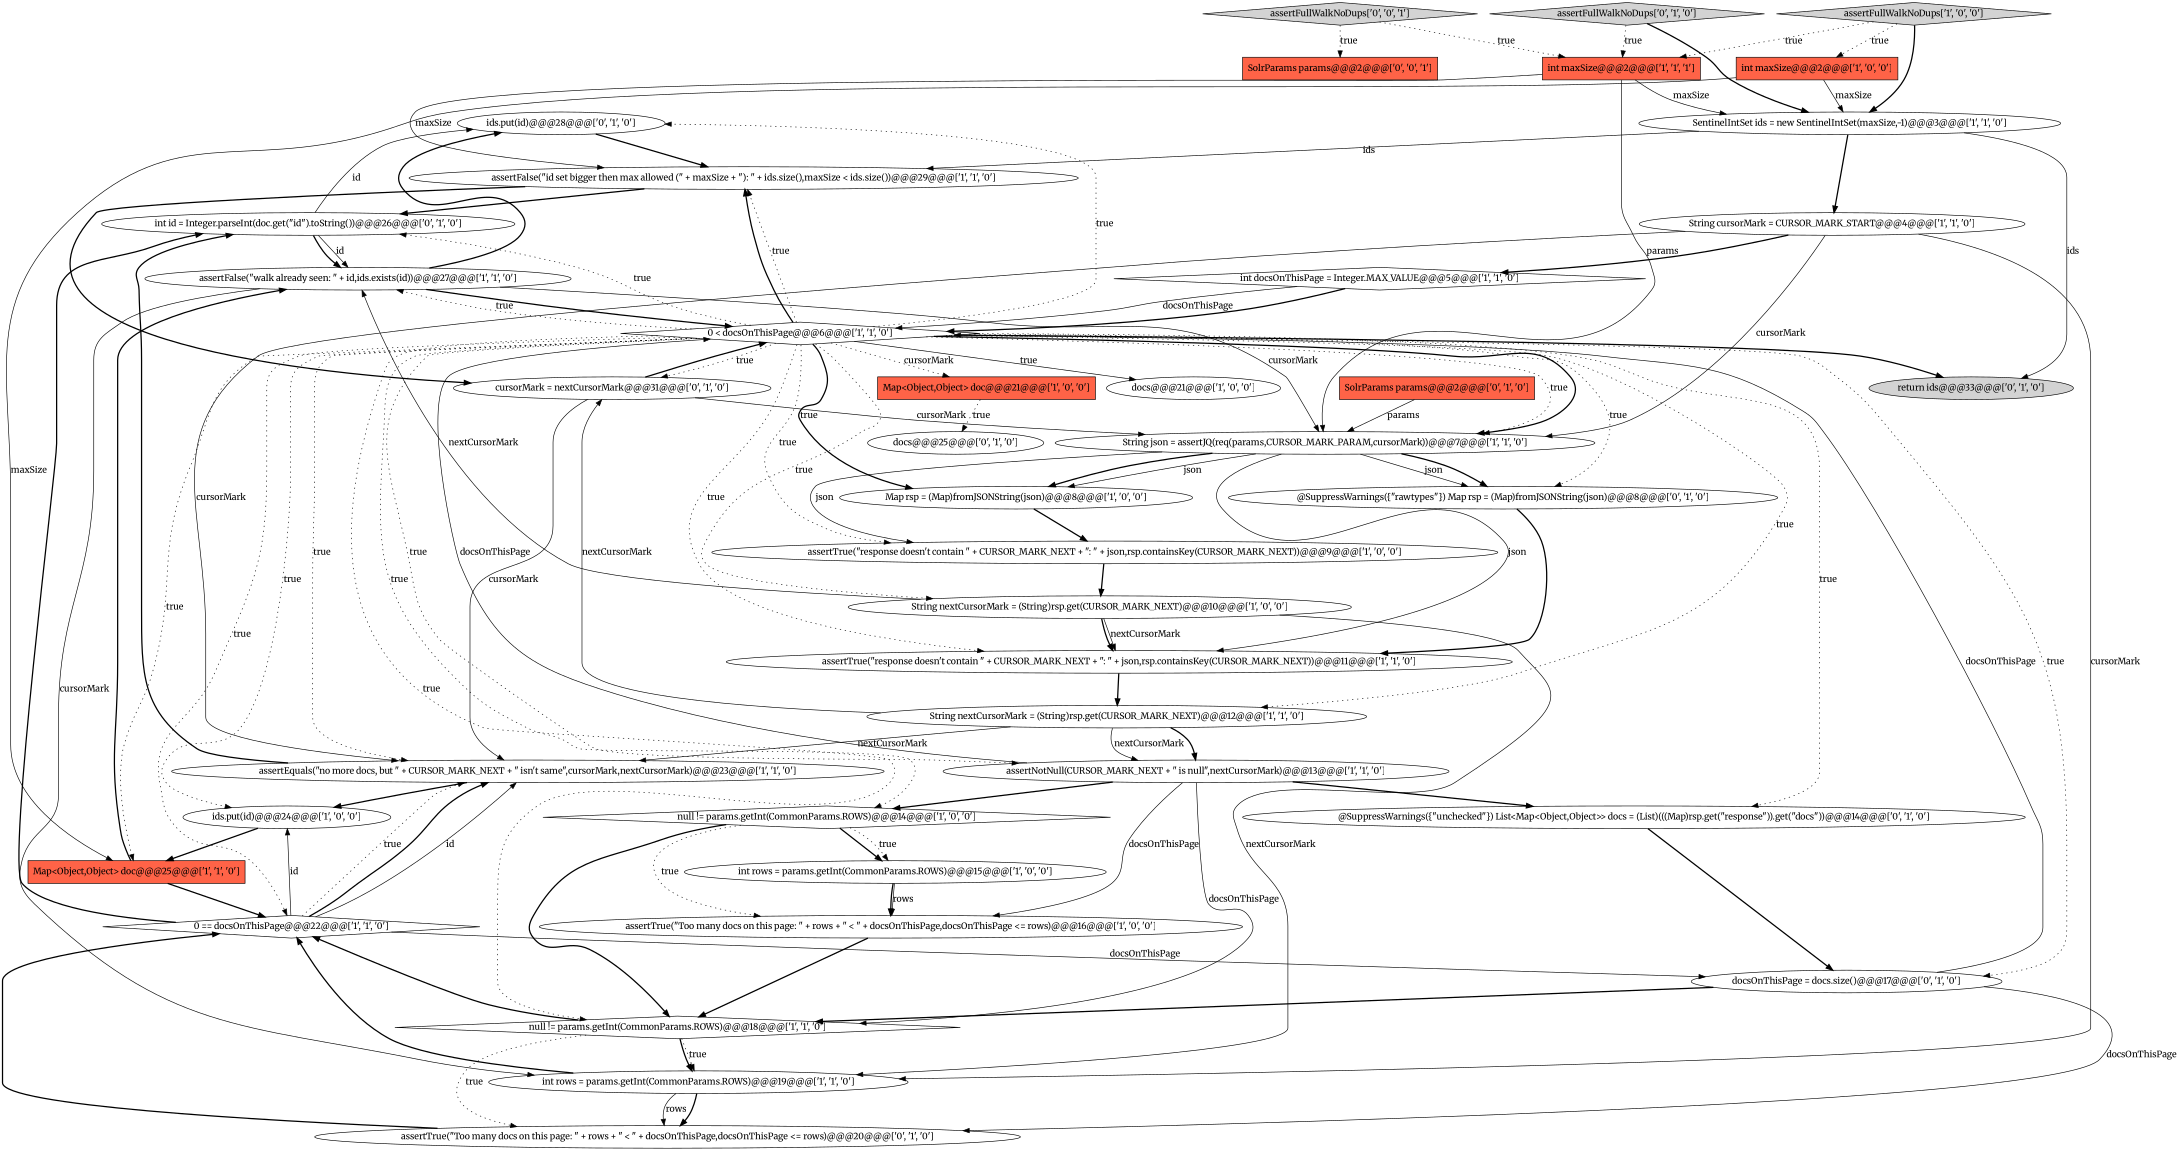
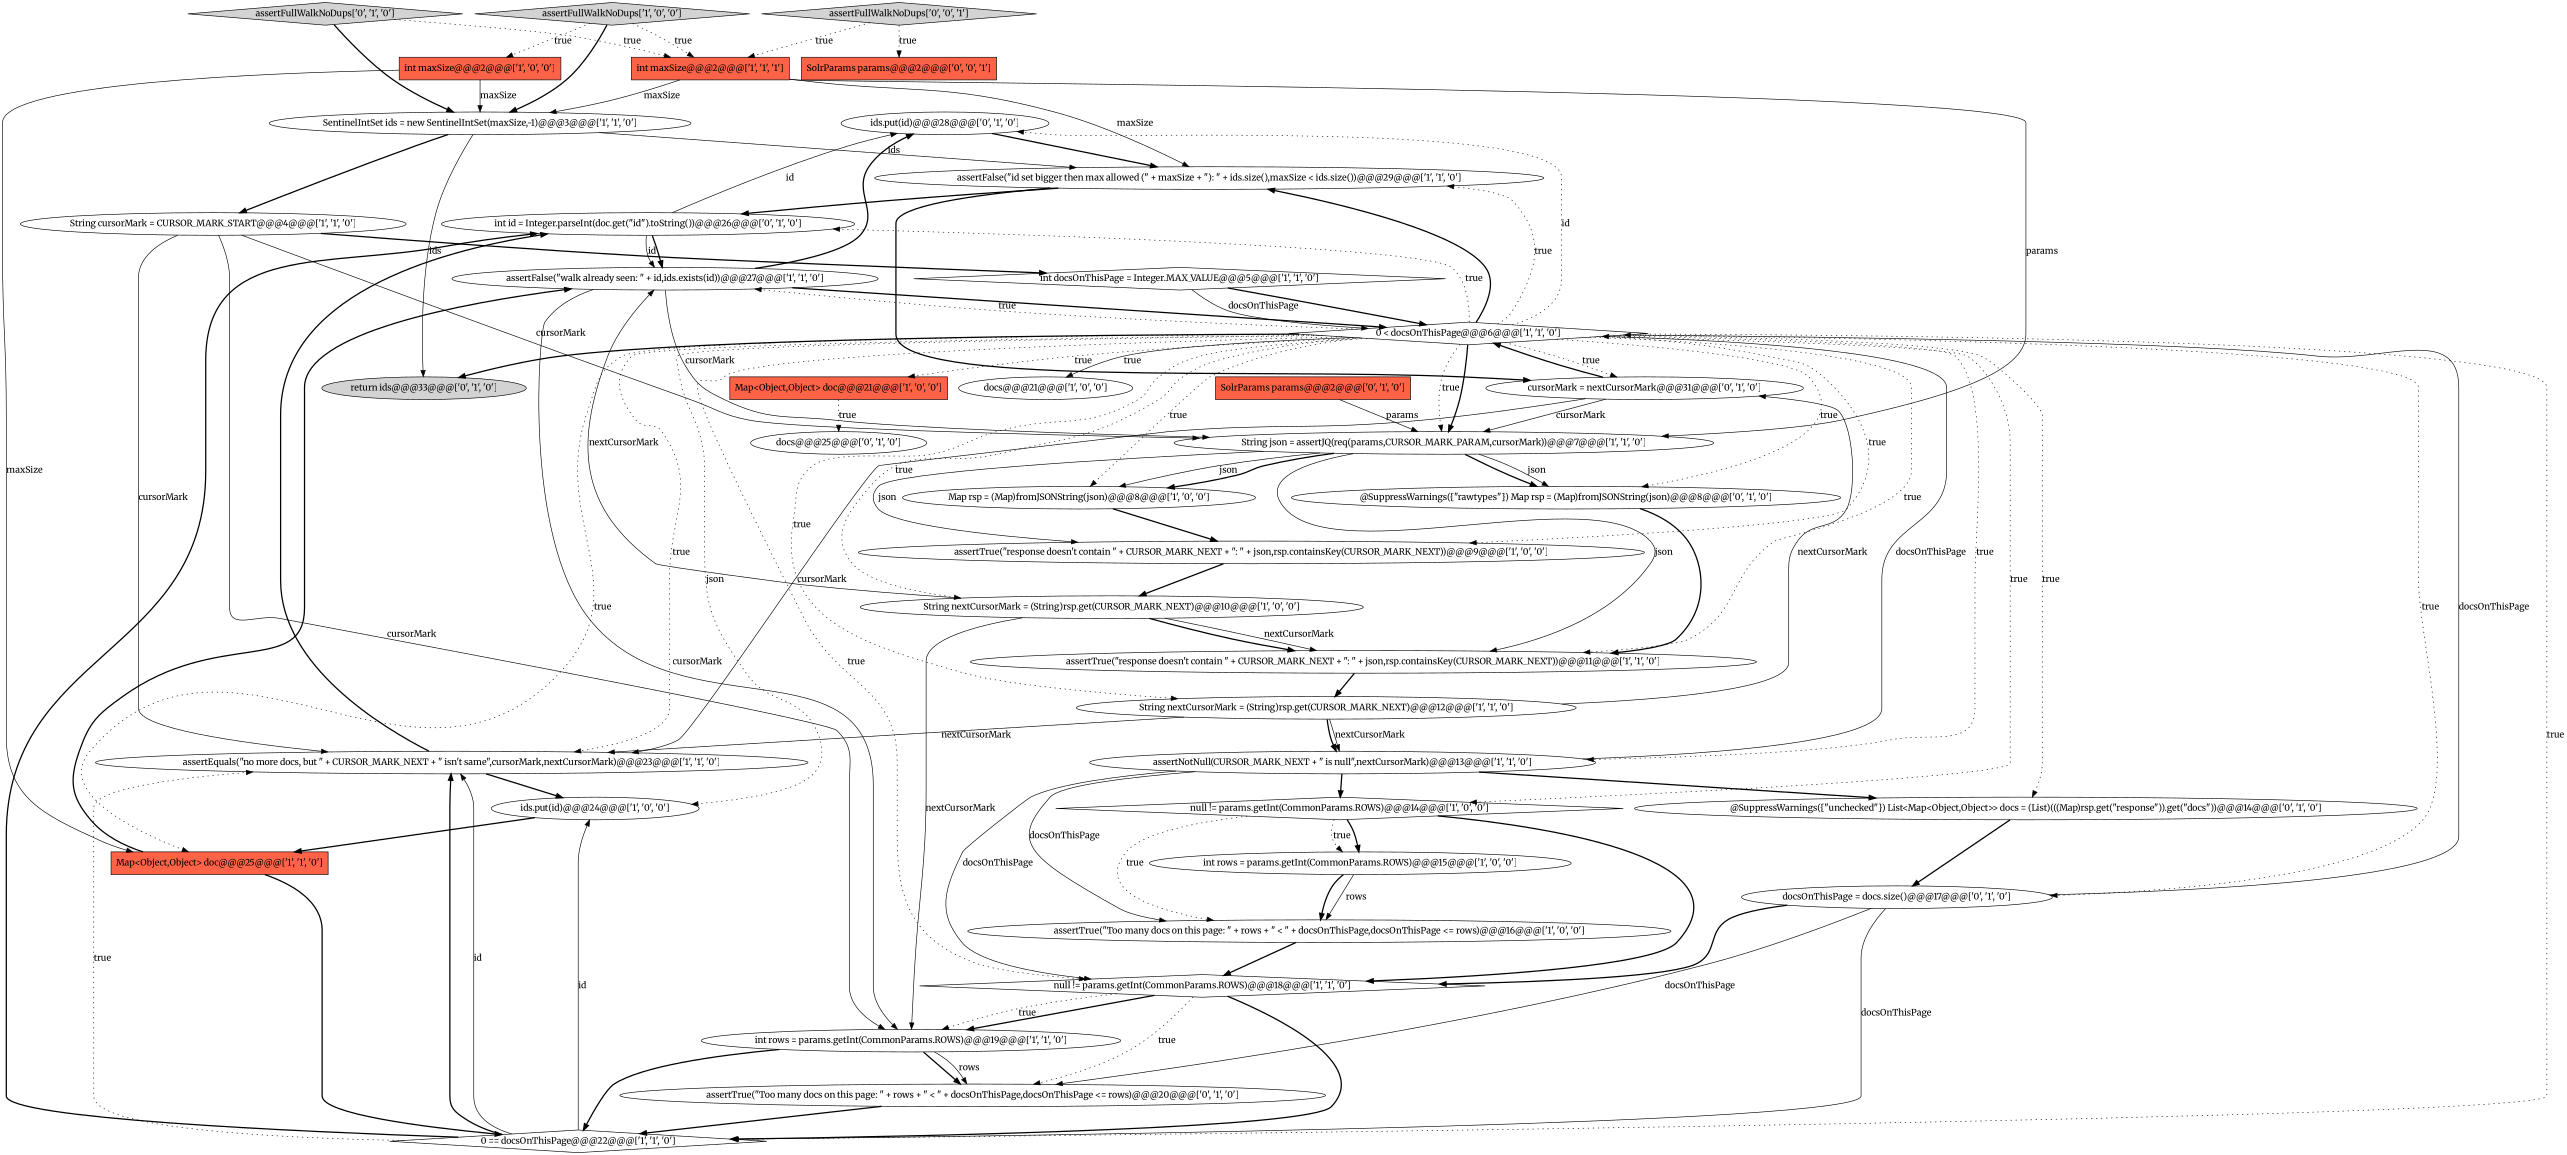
(1105, 224) -> (1566, 224)
(929, 361) -> (1083, 361)
(810, 434) -> (1204, 381)
(293, 580) -> (715, 580)
(1045, 956) -> (1431, 1127)
